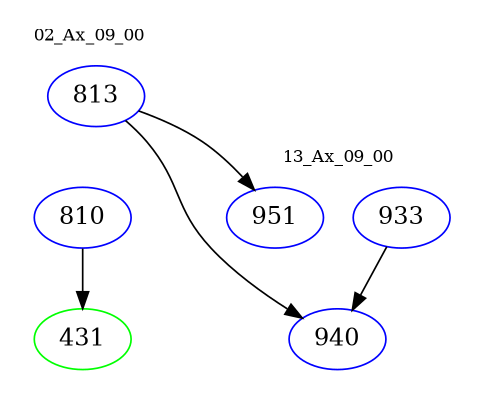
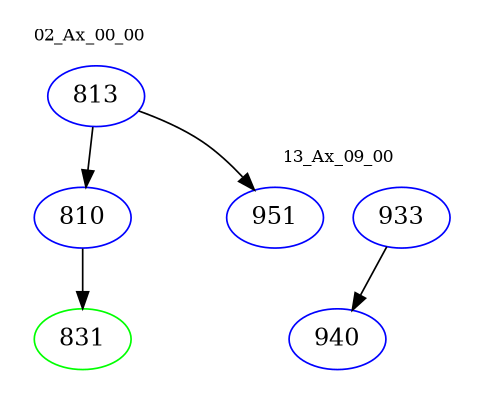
(89, 36) -> (89, 36)
(194, 226) -> (90, 149)
(83, 339) -> (83, 339)
